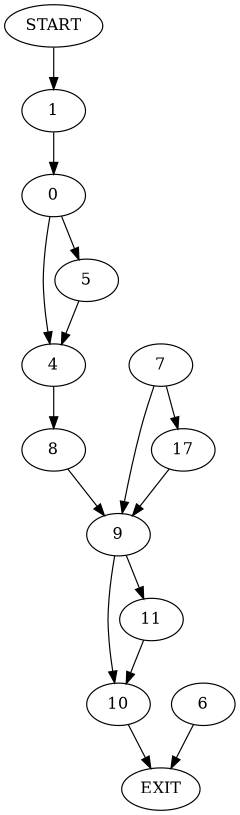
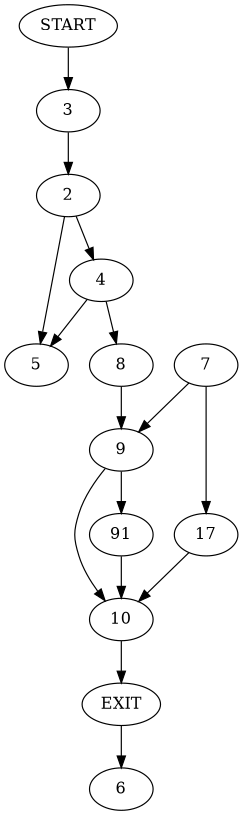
(54, 111) -> (68, 111)
(54, 196) -> (68, 196)
(72, 317) -> (73, 318)
(155, 488) -> (168, 573)
(151, 620) -> (121, 535)
(185, 741) -> (121, 741)
